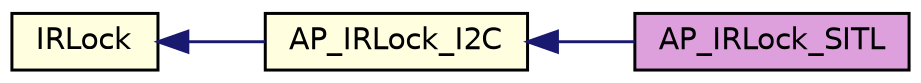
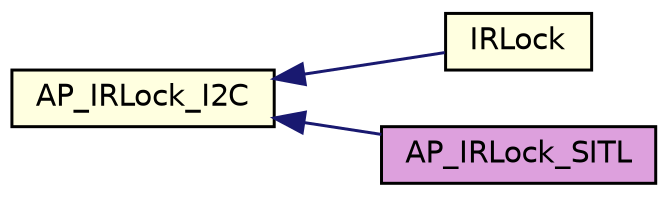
(226, 42) -> (375, 63)
